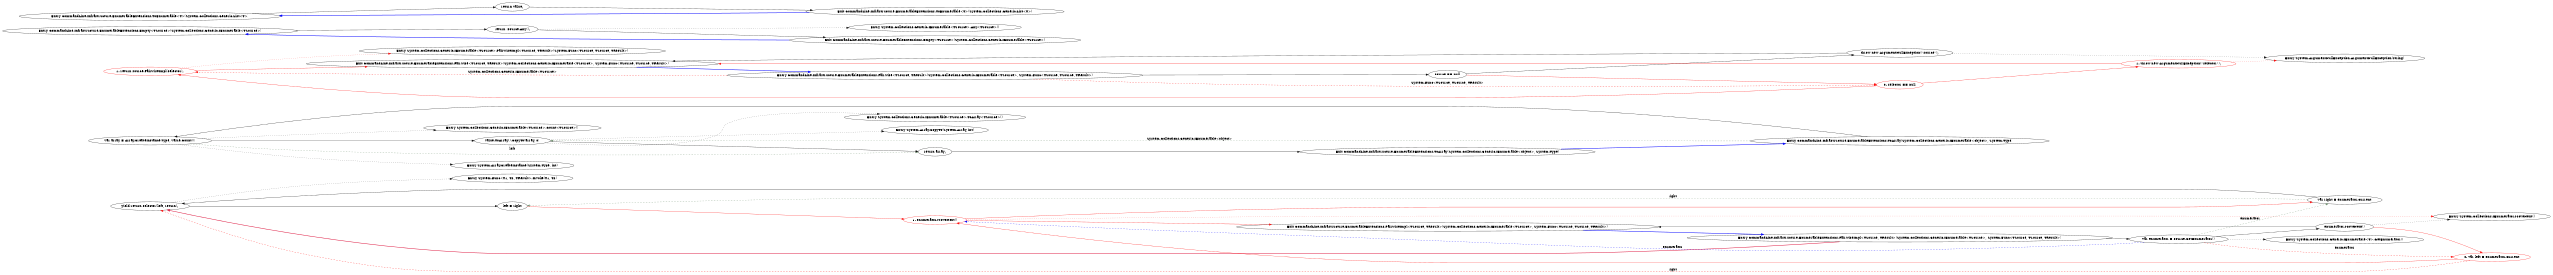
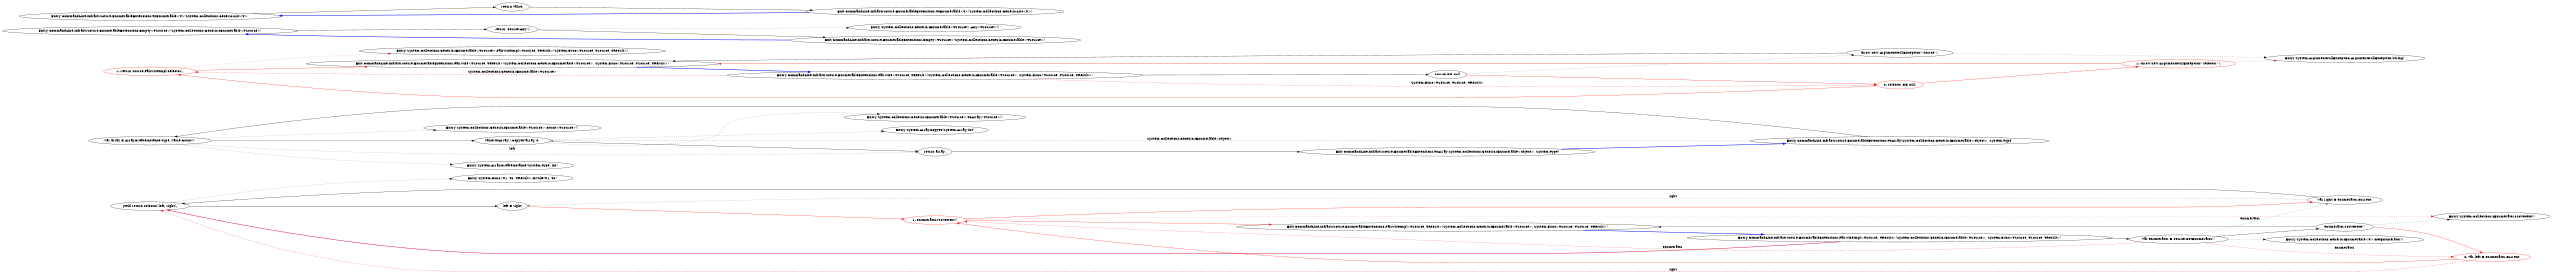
(1640, 65) -> (1640, 65)
(150, 206) -> (150, 206)
(1555, 245) -> (1555, 245)
